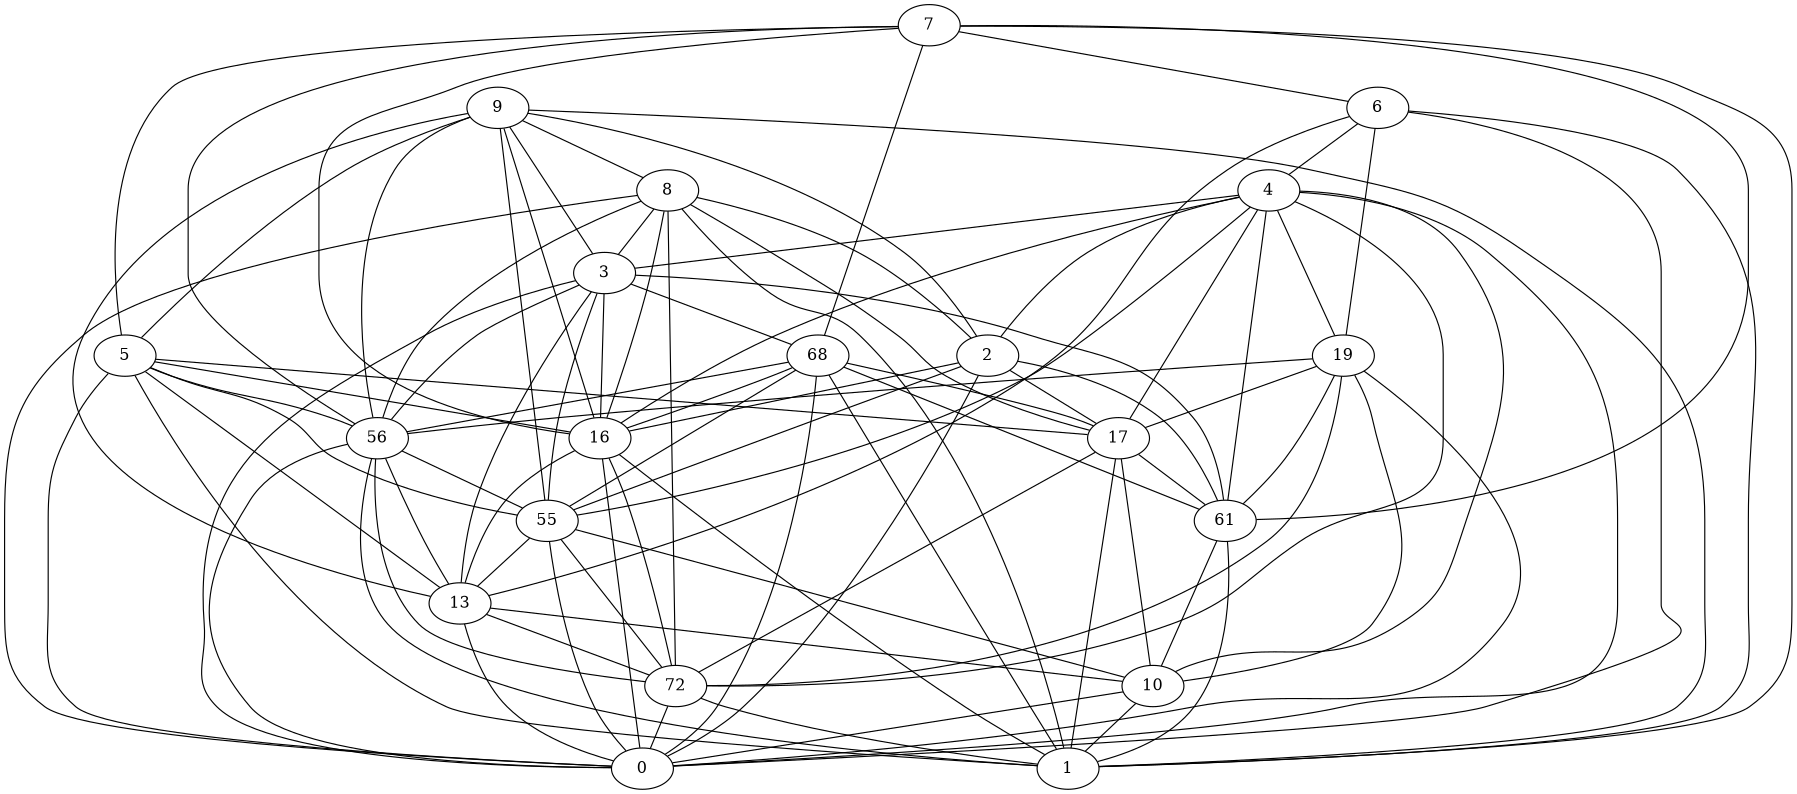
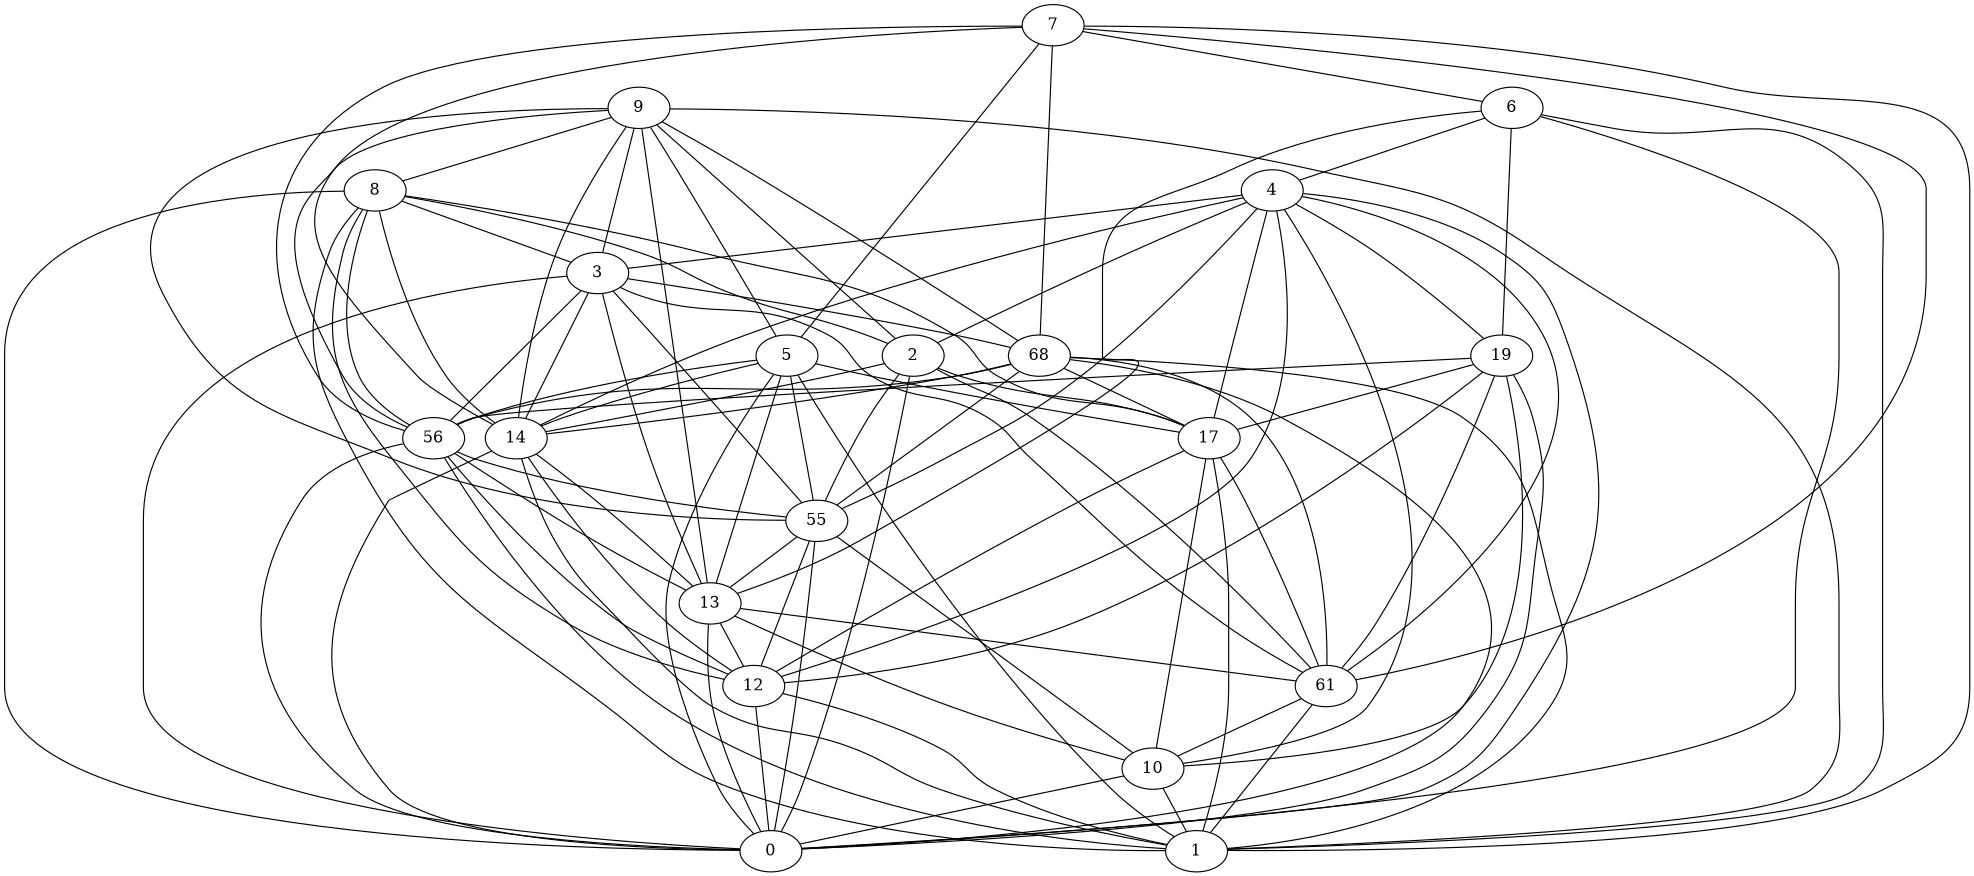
none -> (842, 228)
(600, 438) -> (516, 438)
none -> (1032, 647)
(676, 686) -> (754, 686)
